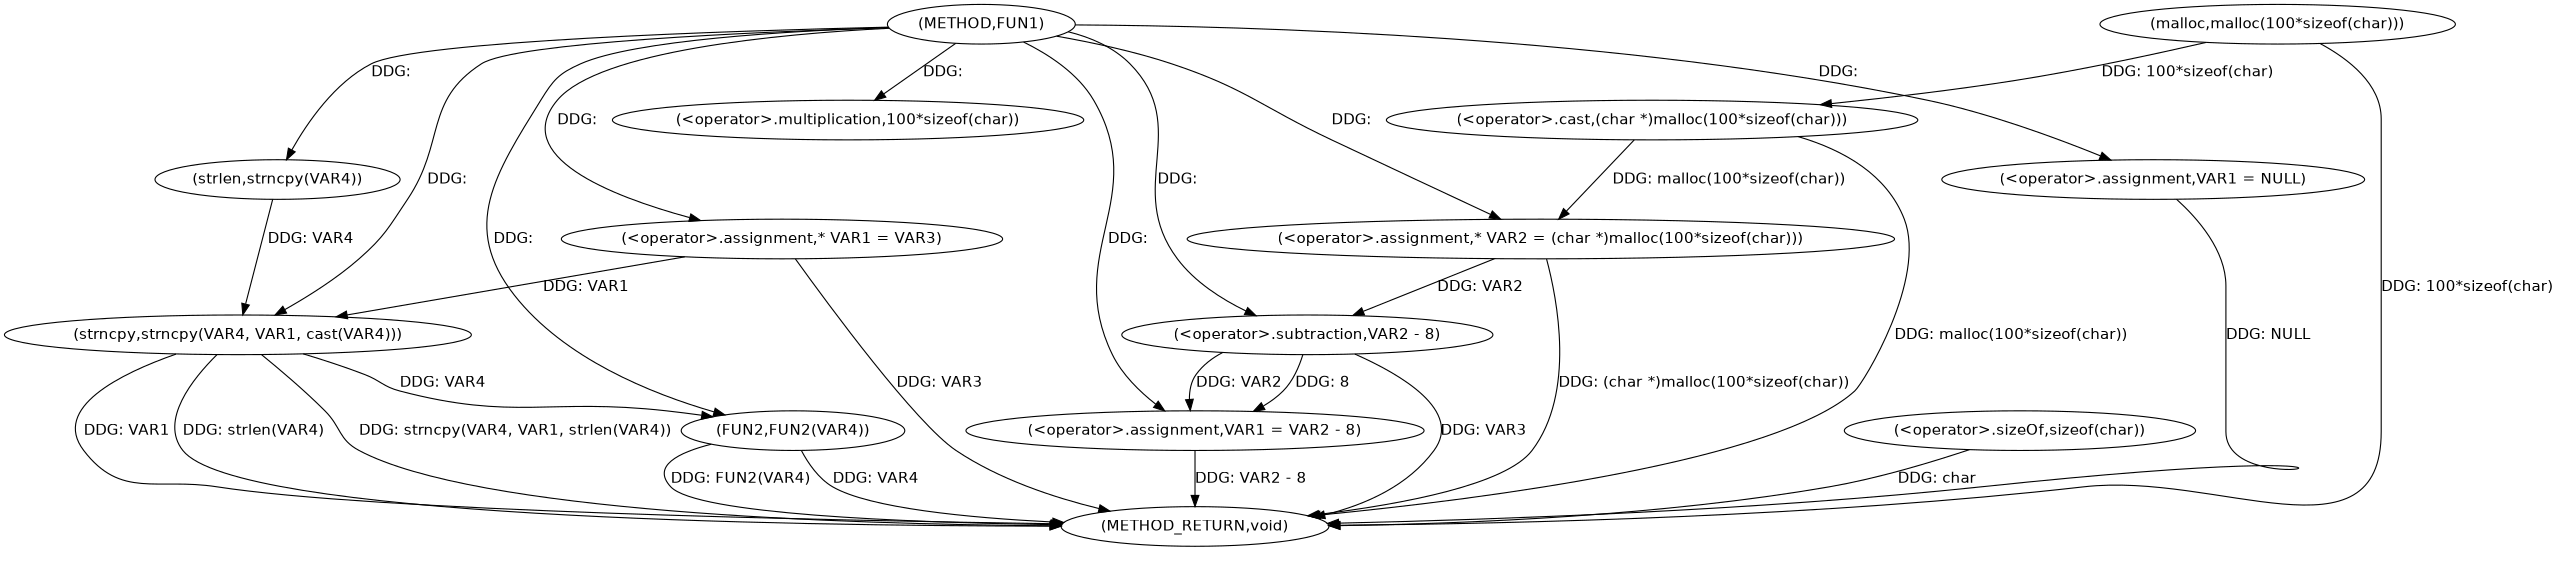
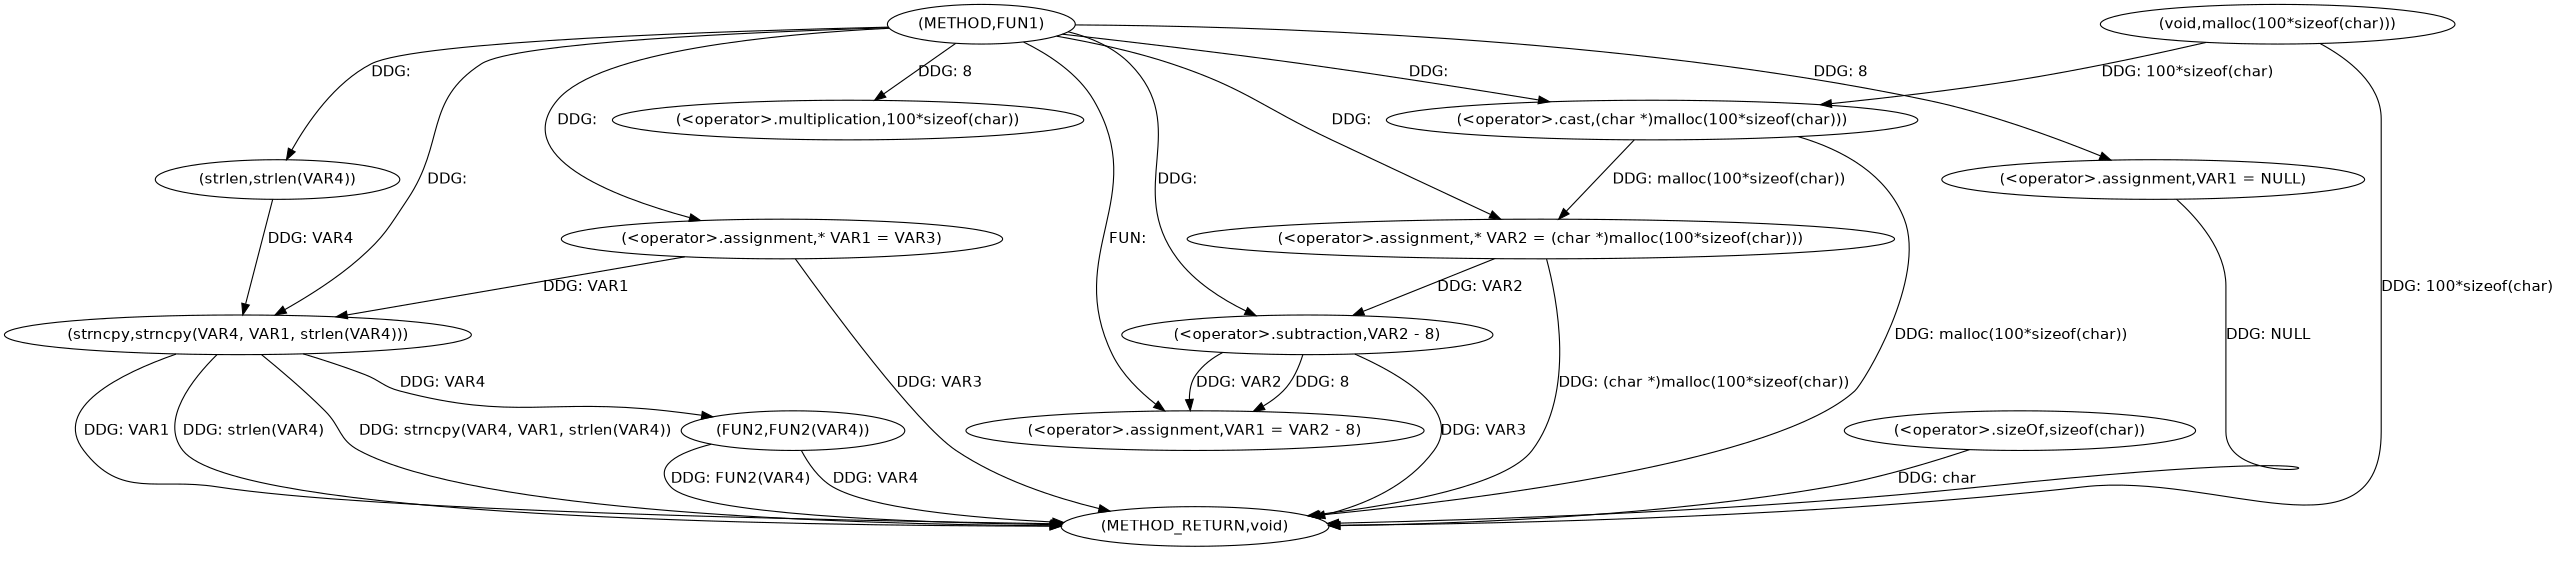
(2278, 24) -> (2278, 24)
(946, 72) -> (946, 72)
(1841, 72) -> (1841, 72)
(519, 136) -> (1301, 64)
(278, 180) -> (278, 180)
(1131, 239) -> (1131, 239)
(238, 335) -> (238, 335)
(1195, 473) -> none
